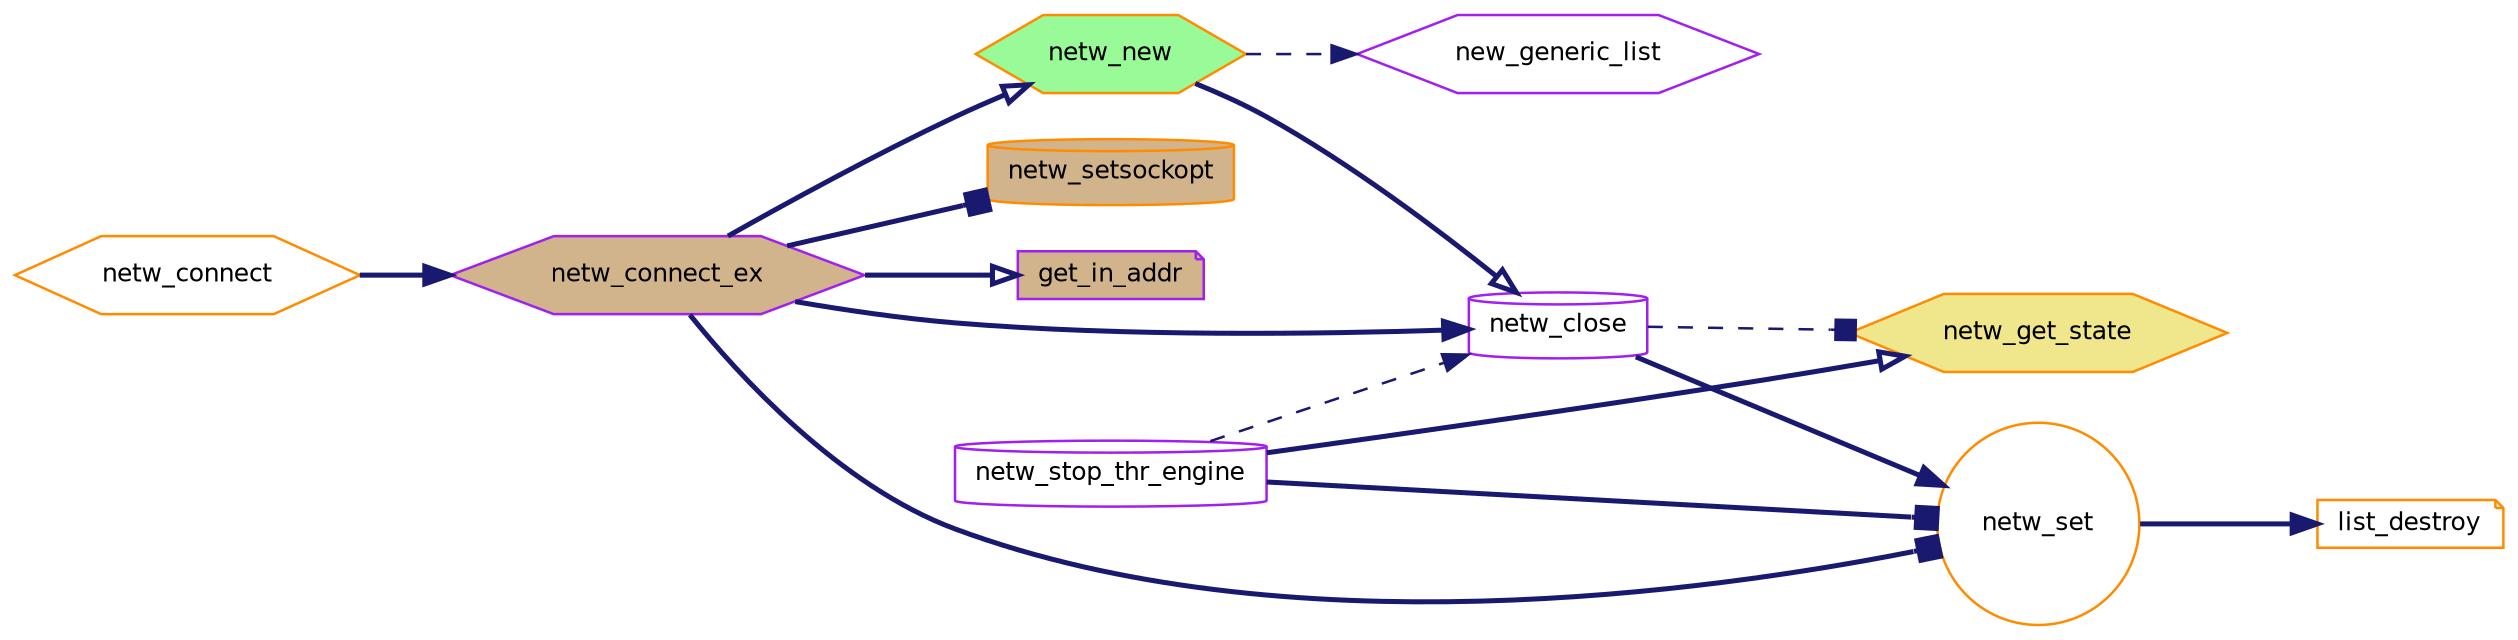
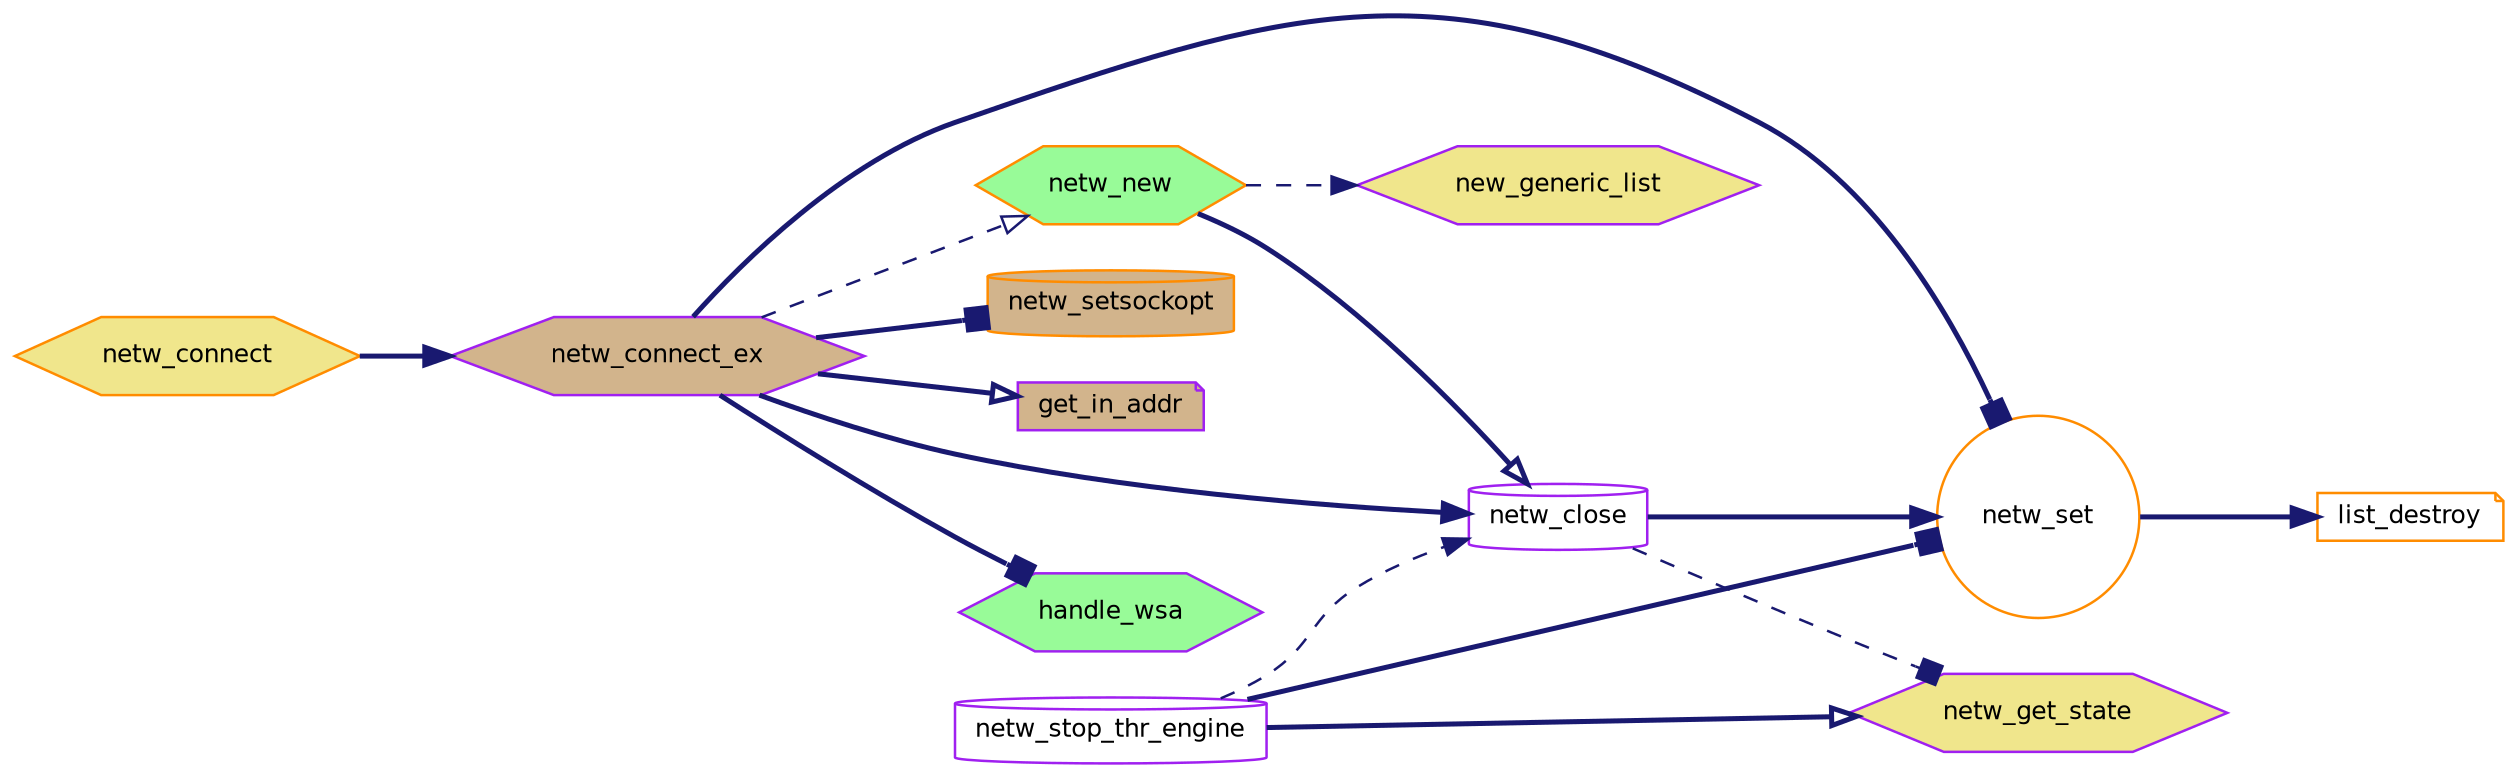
(1558, 54) -> (1558, 185)
(865, 162) -> (883, 271)
(187, 275) -> (187, 356)
(2038, 333) -> (2038, 713)
none -> (1111, 612)
